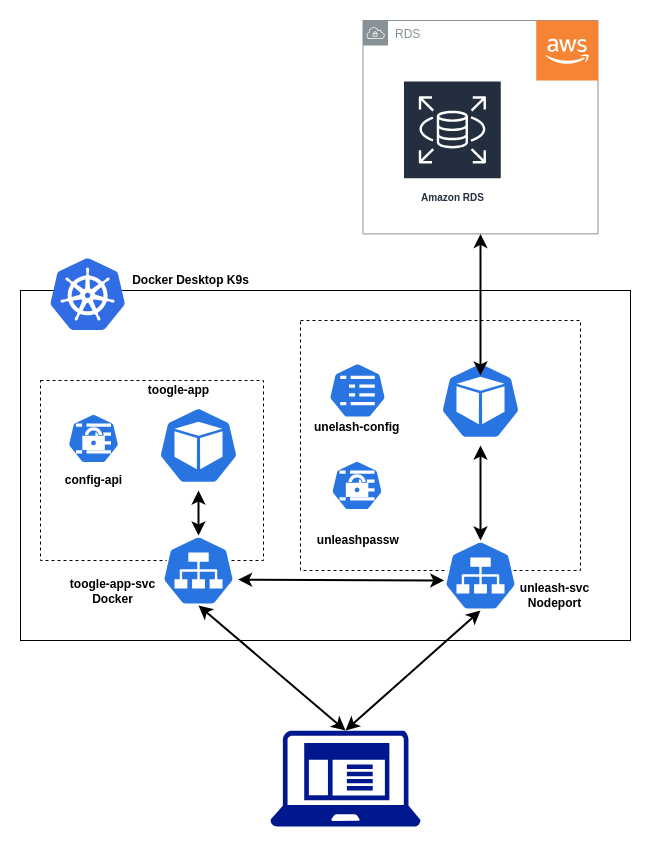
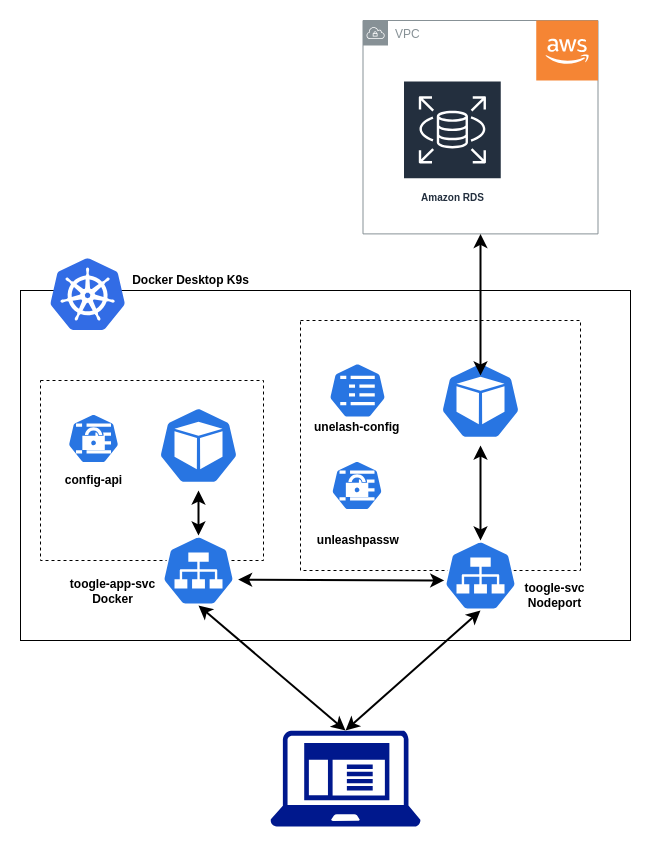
(406, 35) -> (406, 35)
(179, 391) -> none
(555, 596) -> (555, 596)
